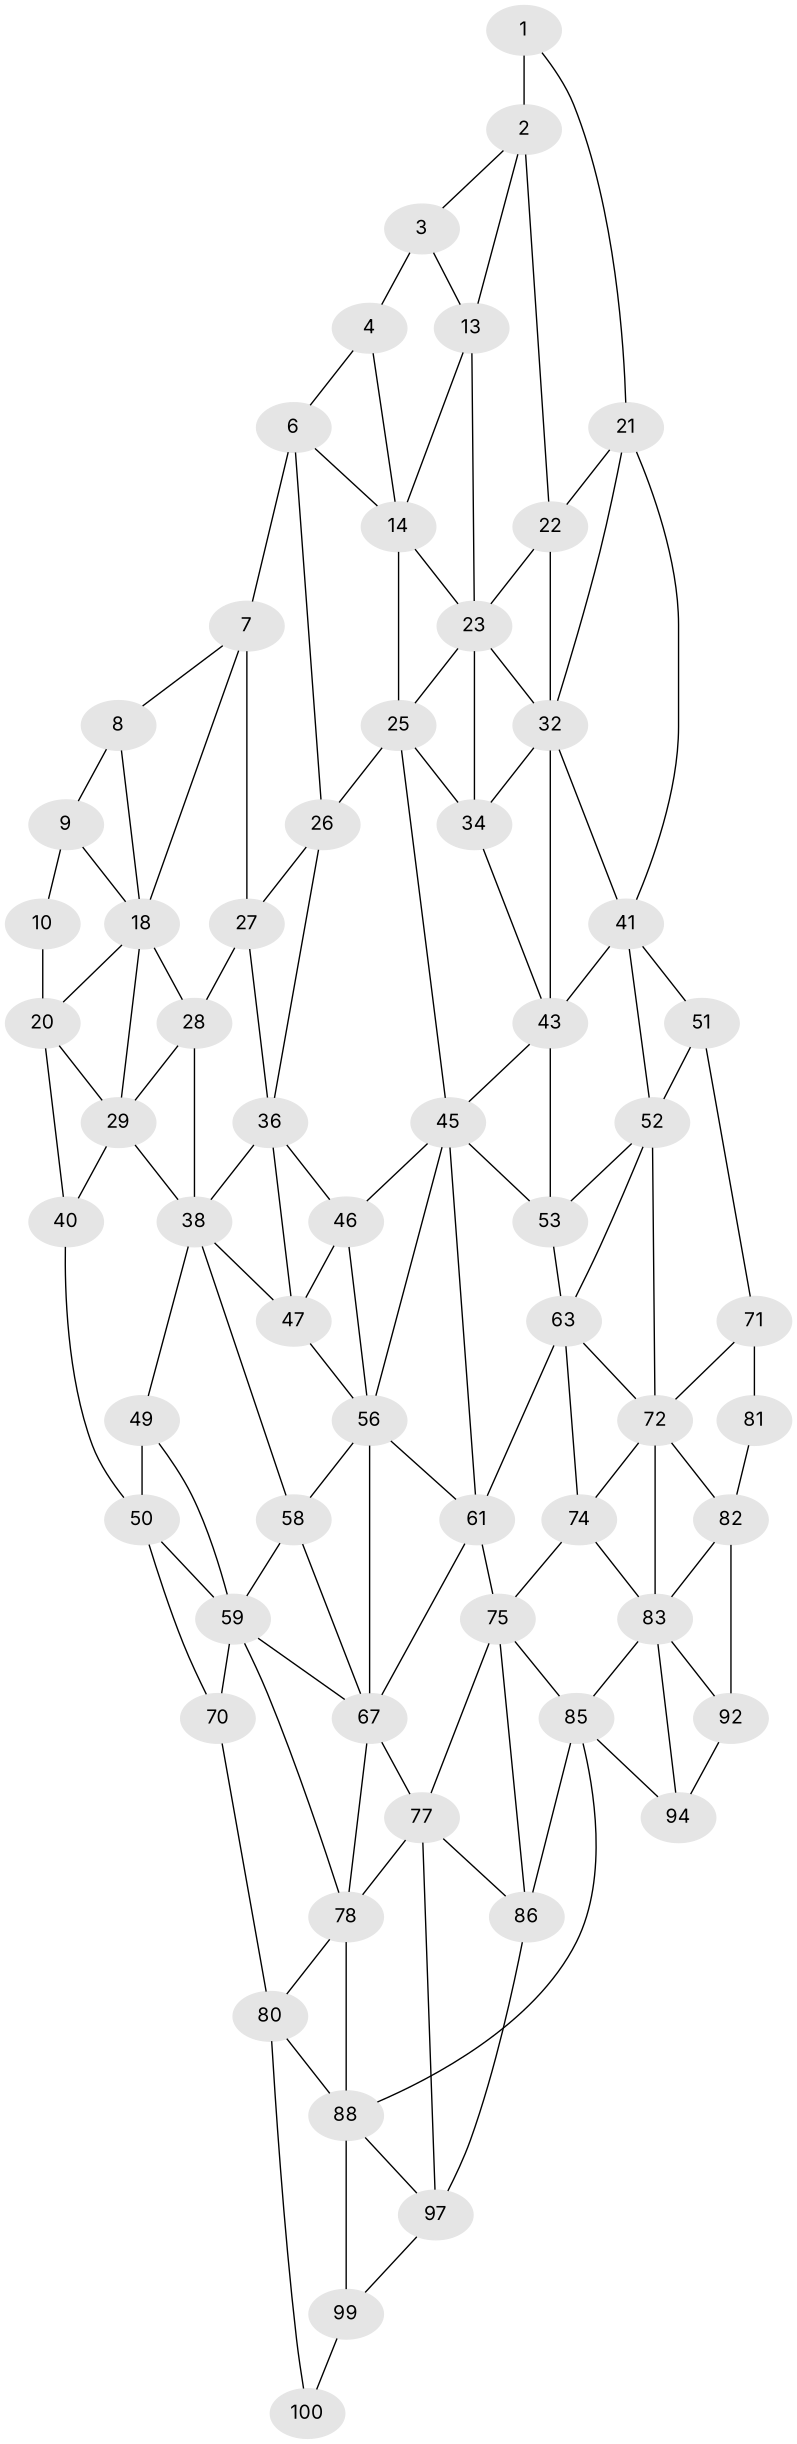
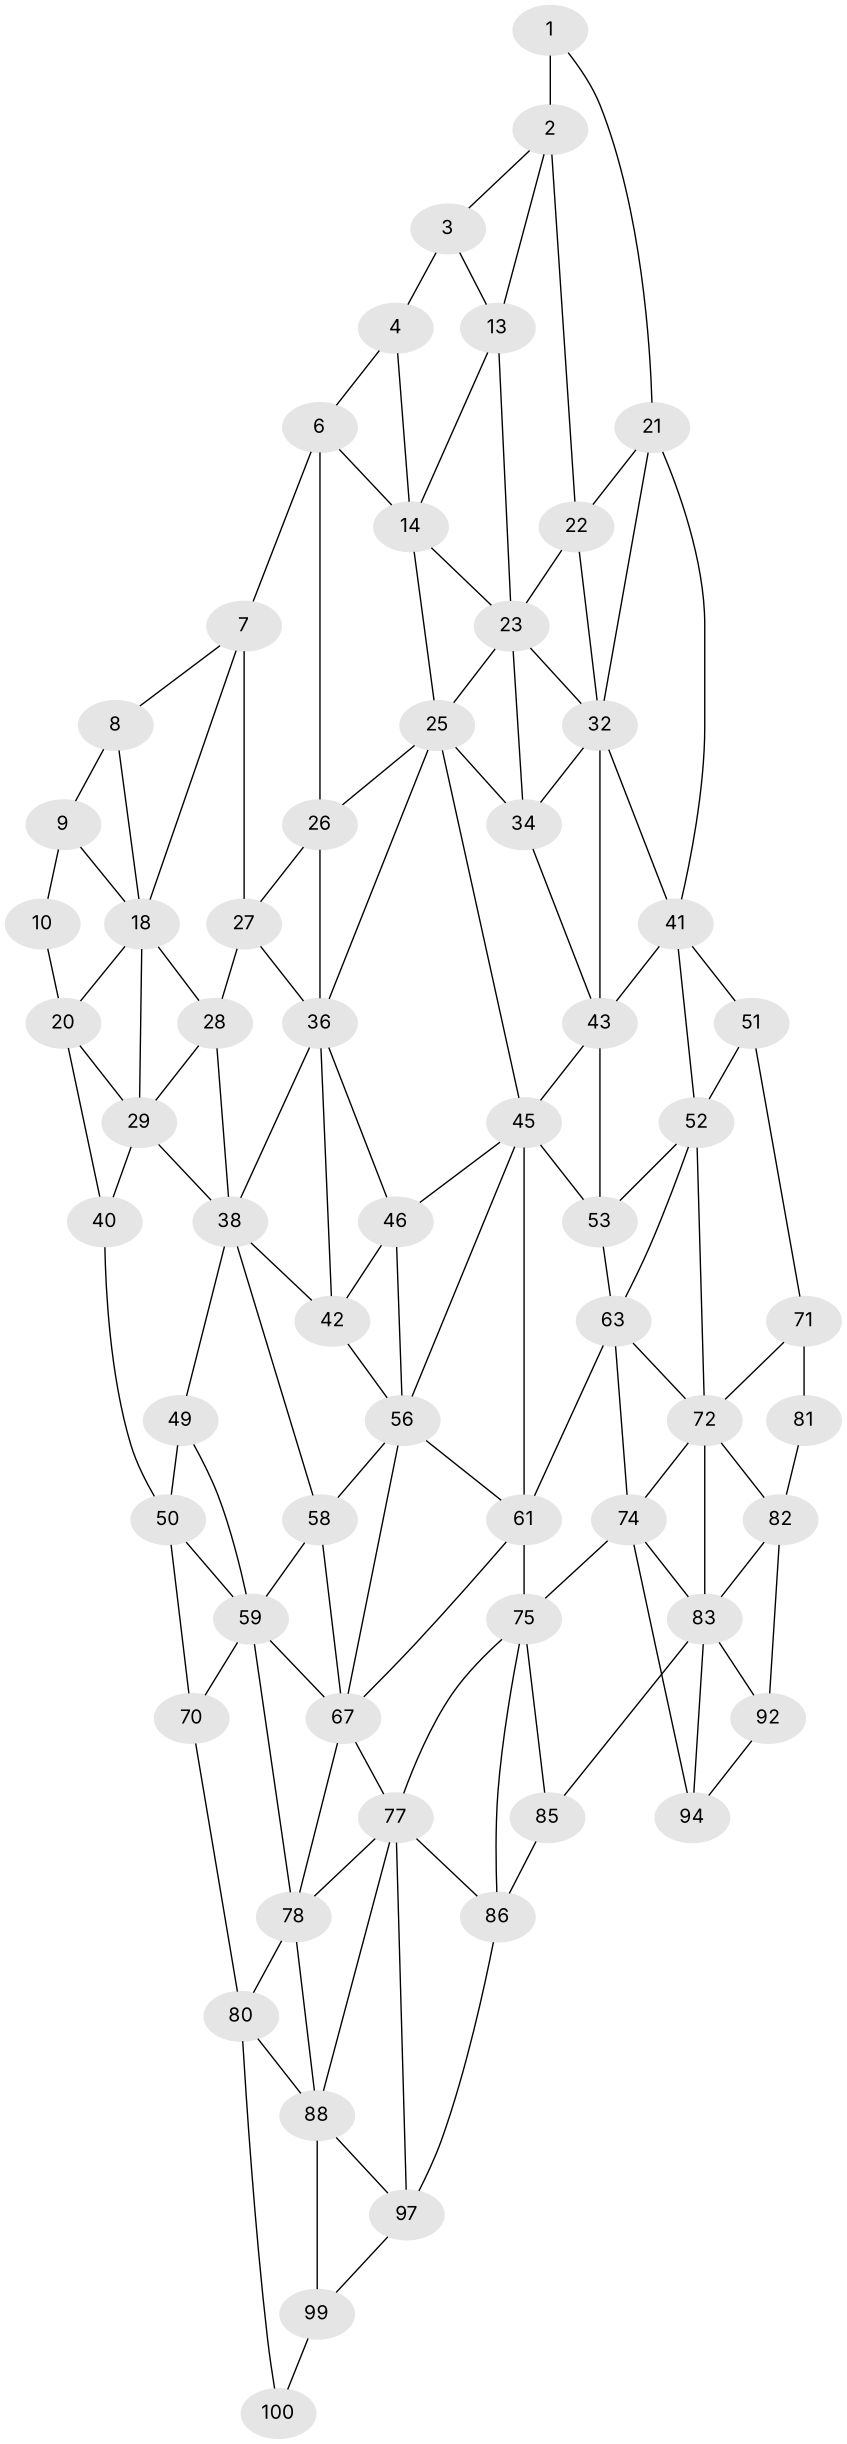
none -> (379, 874)
(294, 1321) -> (332, 1321)
(628, 1768) -> (659, 1663)
(561, 1967) -> (357, 1967)
